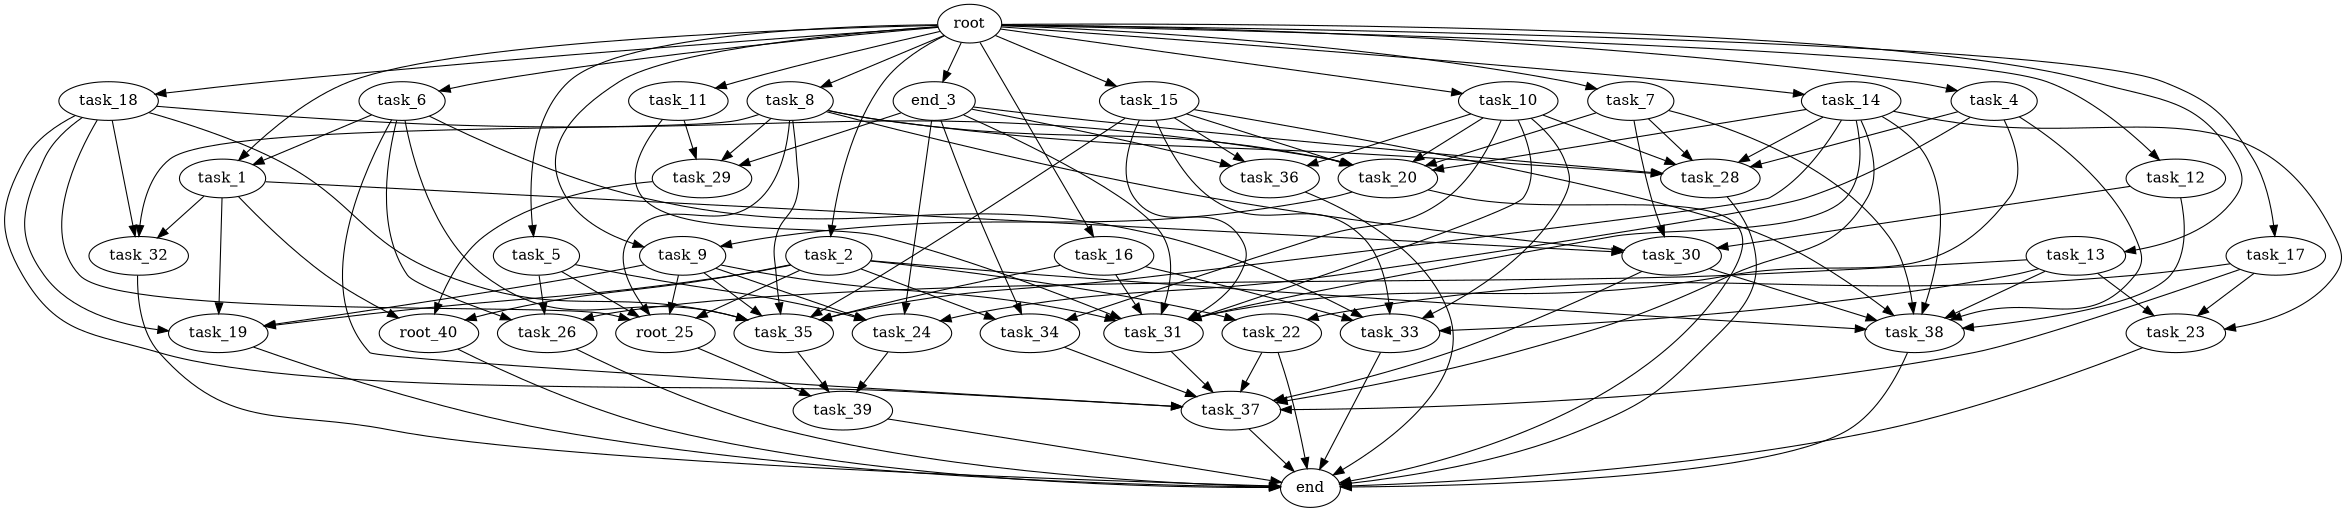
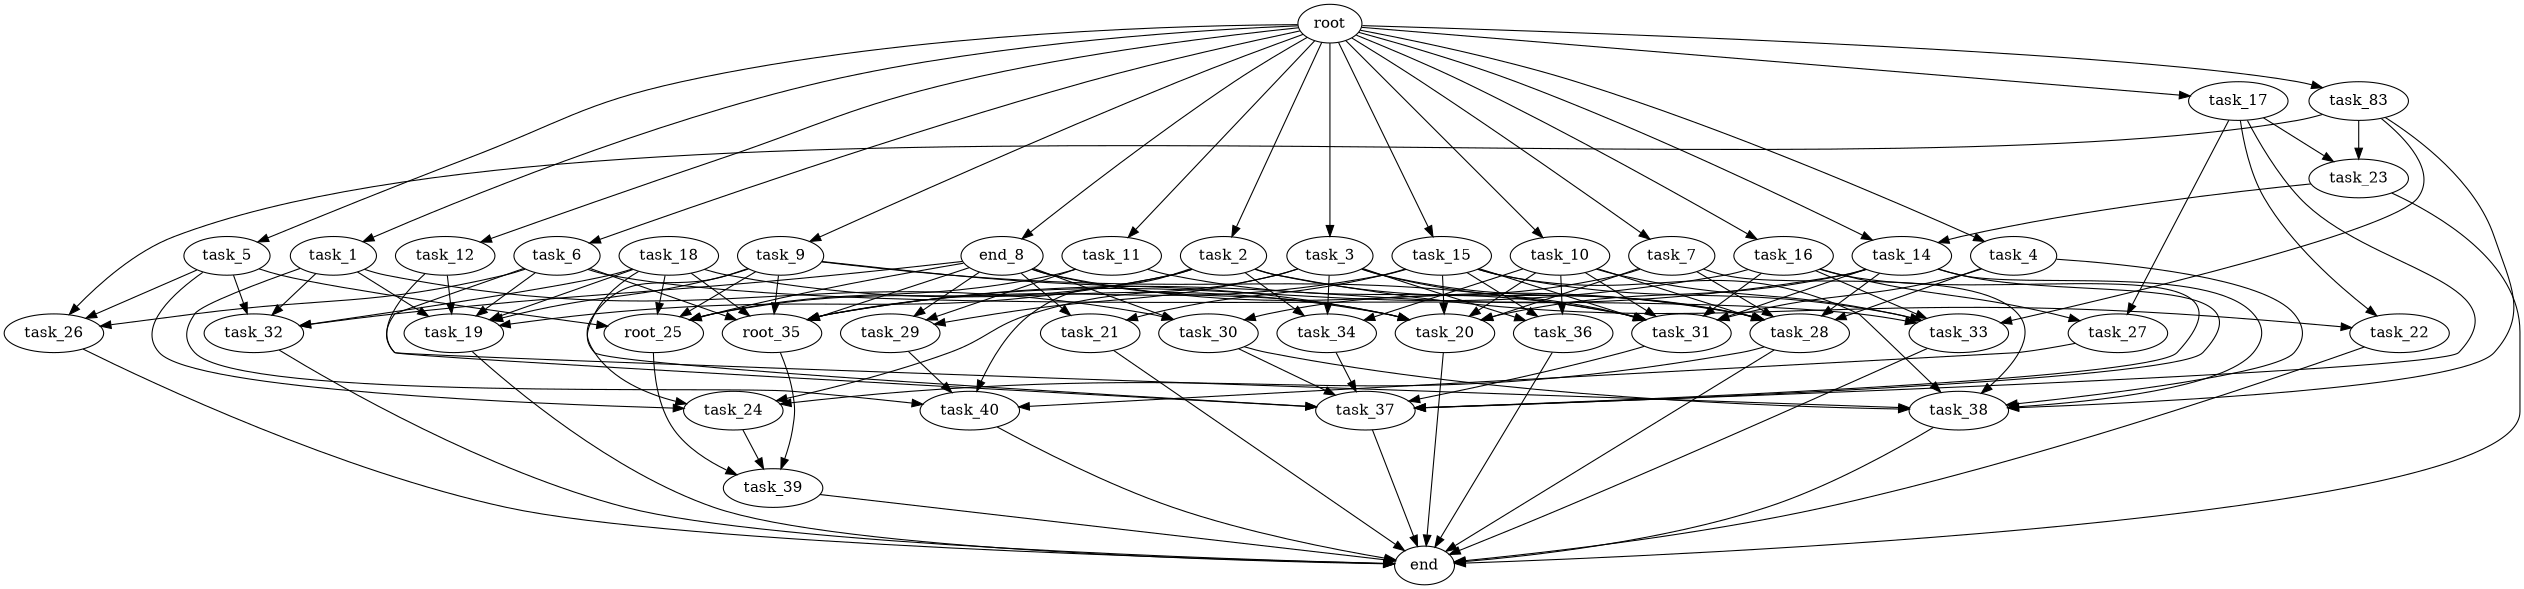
(552, 56) -> none
(790, 101) -> (1002, 256)
(934, 101) -> (1330, 256)
(2197, 132) -> (2129, 206)
(304, 143) -> (518, 286)
(1929, 216) -> (449, 289)
(1136, 220) -> (1111, 285)
(1471, 256) -> (1279, 385)
(2076, 256) -> (2359, 101)
none -> (237, 285)
none -> (983, 287)
(1486, 306) -> (1504, 296)
(429, 333) -> (970, 411)
(784, 333) -> (772, 333)
none -> (1090, 333)
none -> (2118, 333)
(1254, 367) -> (2167, 356)
